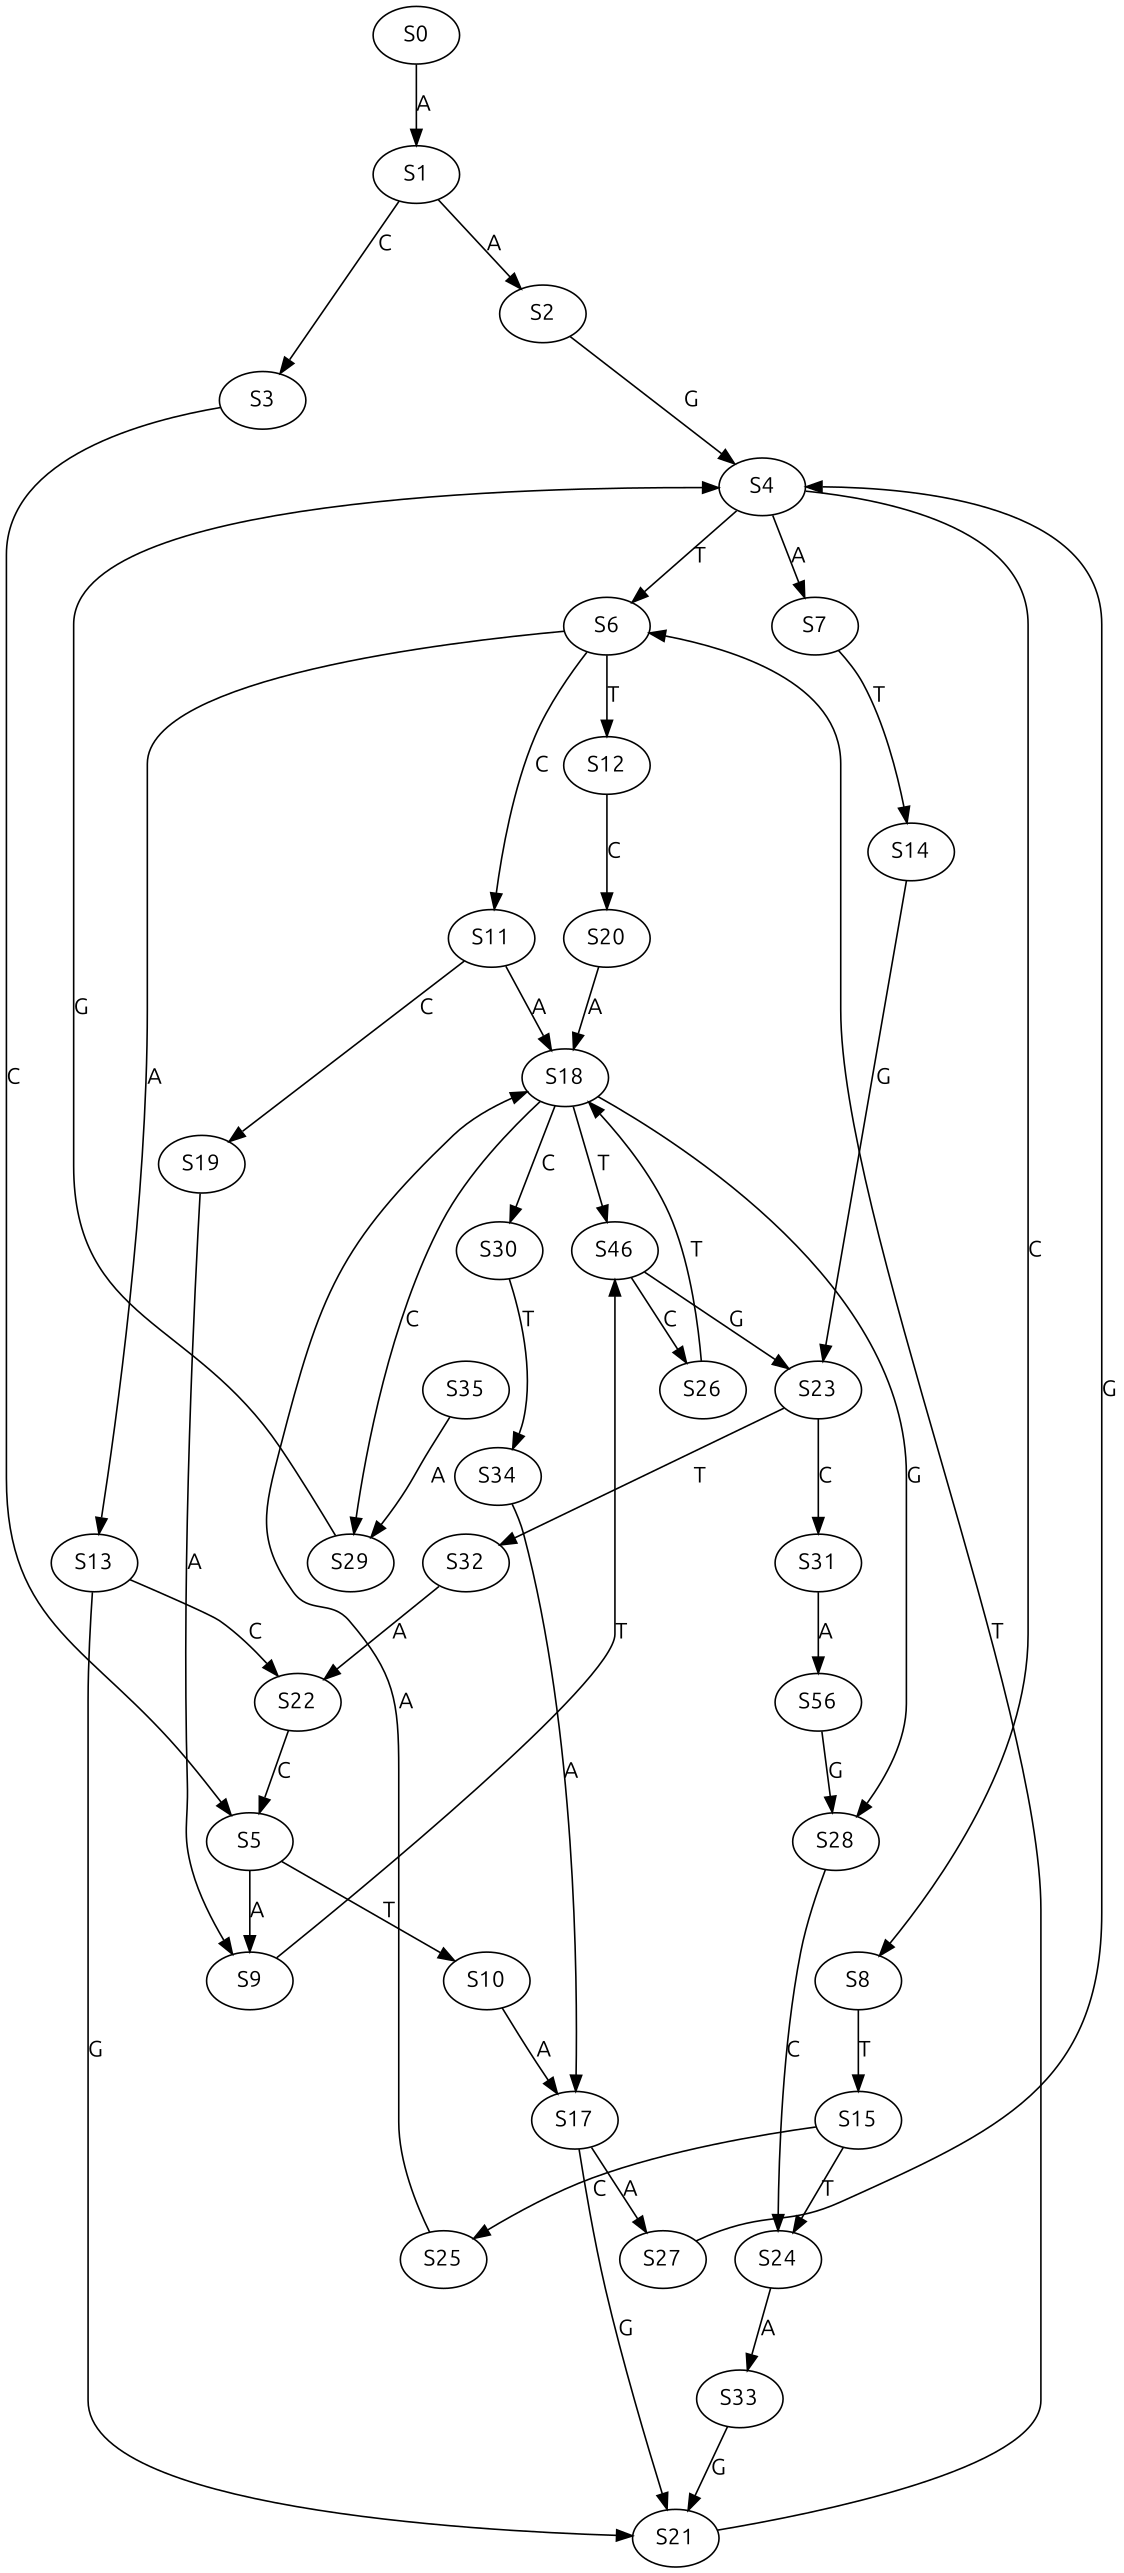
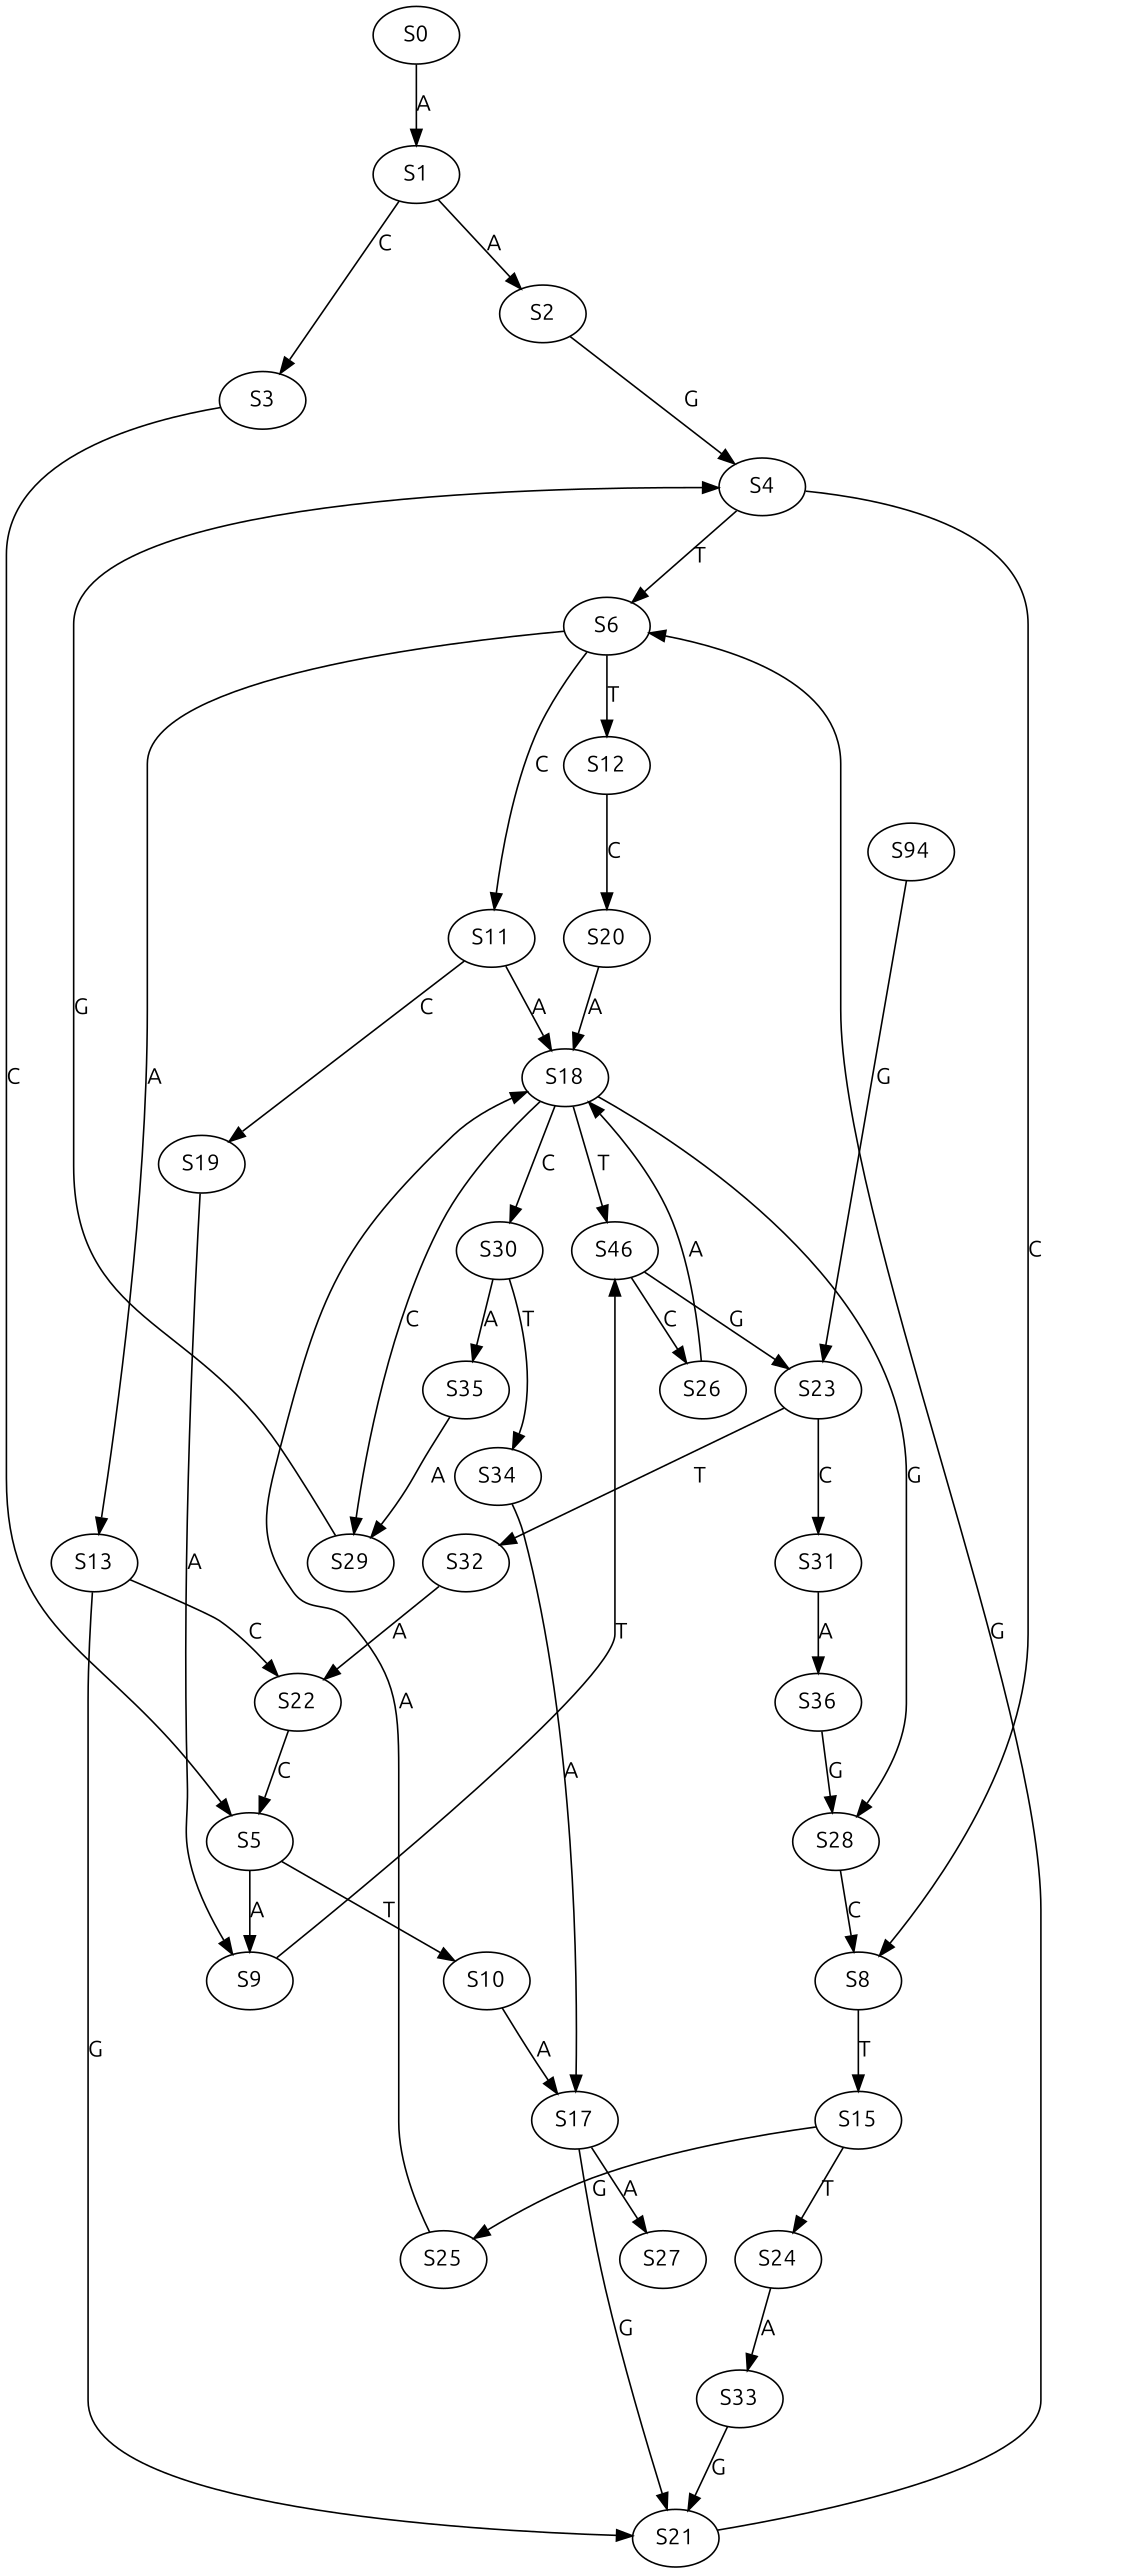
(815, 626) -> none
(911, 852) -> (911, 852)
(697, 1251) -> (697, 1251)
none -> (485, 1312)
(1102, 1383) -> none
(998, 1633) -> (998, 1633)
(818, 1702) -> (818, 1702)
(788, 2040) -> (846, 1903)
(600, 2190) -> (600, 2190)
